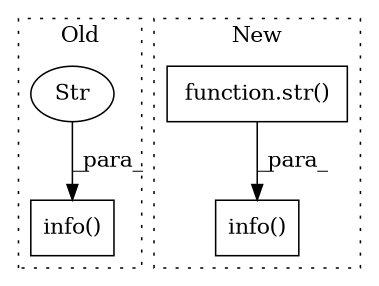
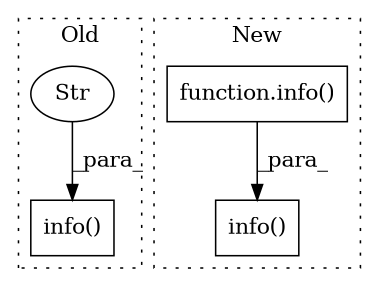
(257, 94) -> (257, 94)
